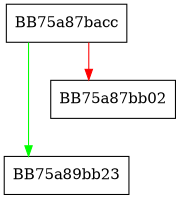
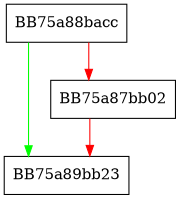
(67, 23) -> (67, 23)
none -> (90, 132)
